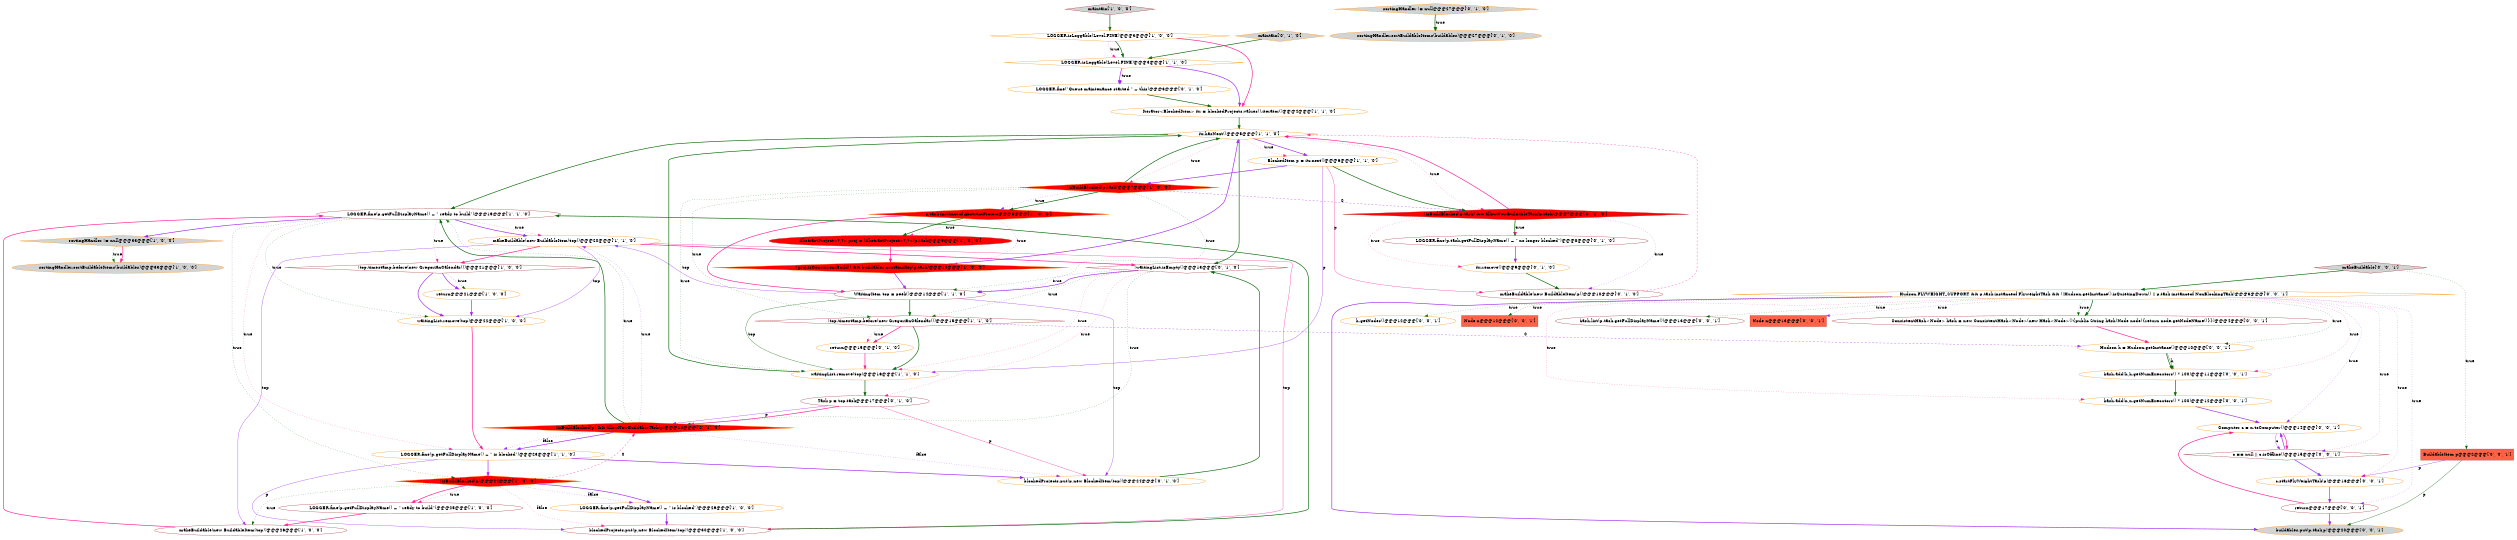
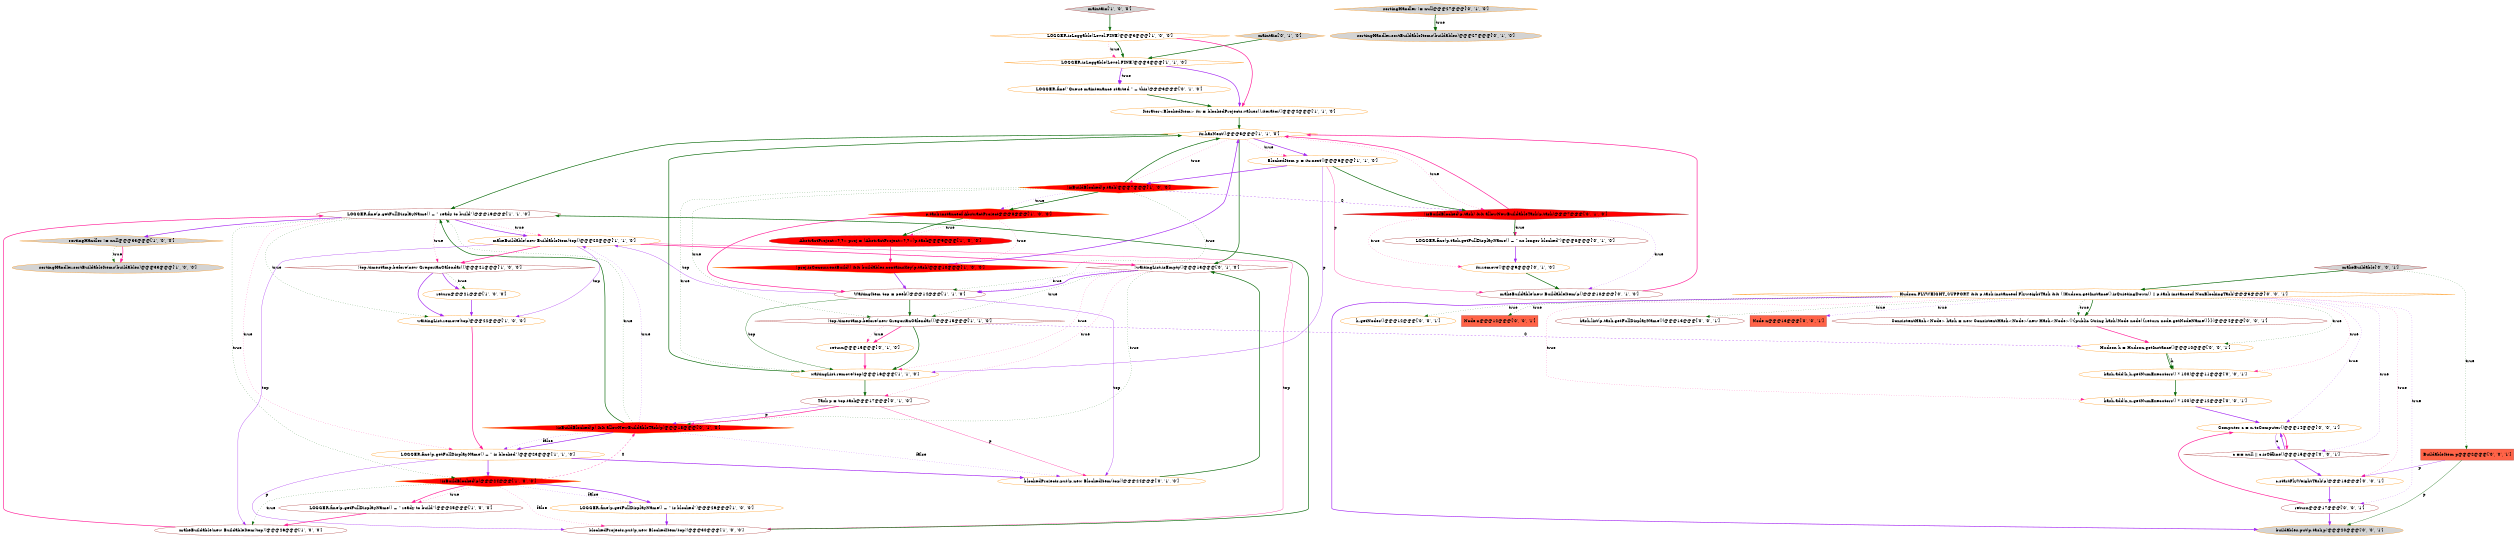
(1590, 143) -> (1590, 143)
